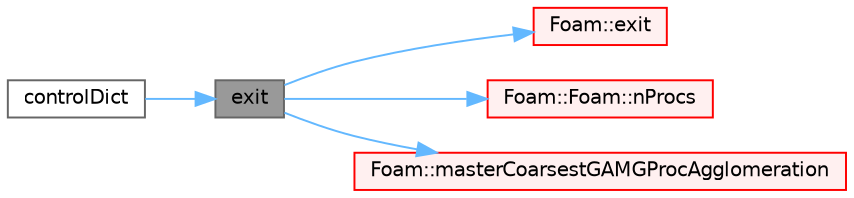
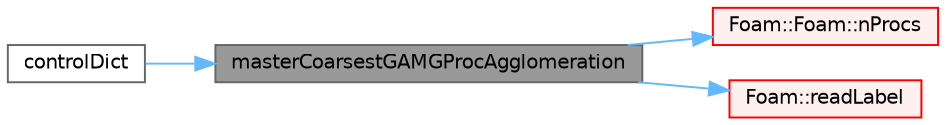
(600, 26) -> none
(250, 99) -> (429, 64)
(600, 171) -> (825, 99)
